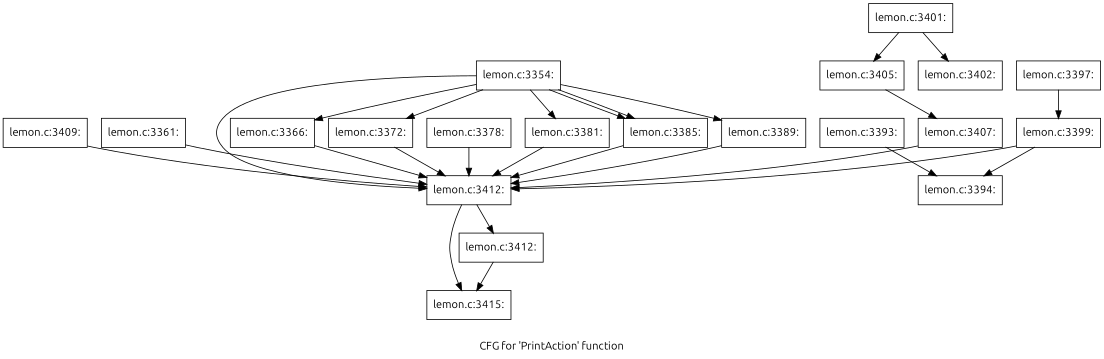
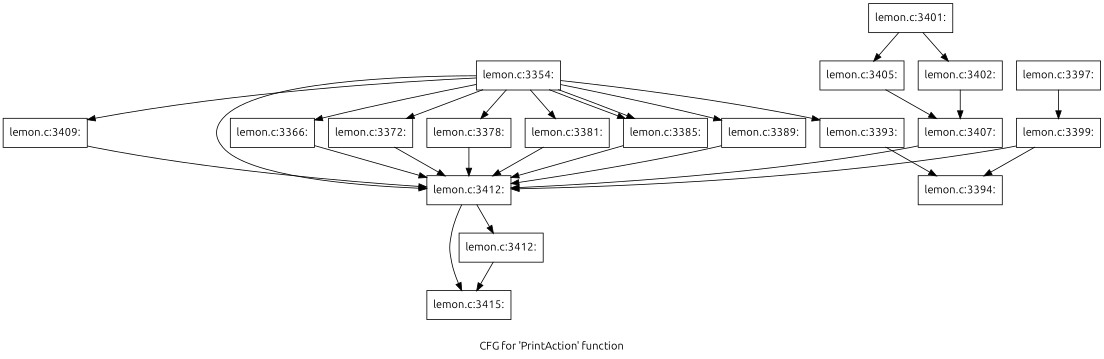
none -> (247, 96)
none -> (687, 97)
none -> (960, 100)
none -> (496, 101)
(143, 133) -> none
